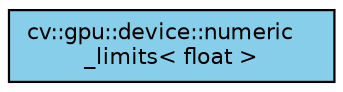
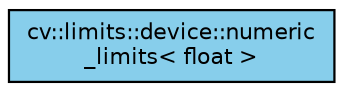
(172, 46) -> (172, 46)
